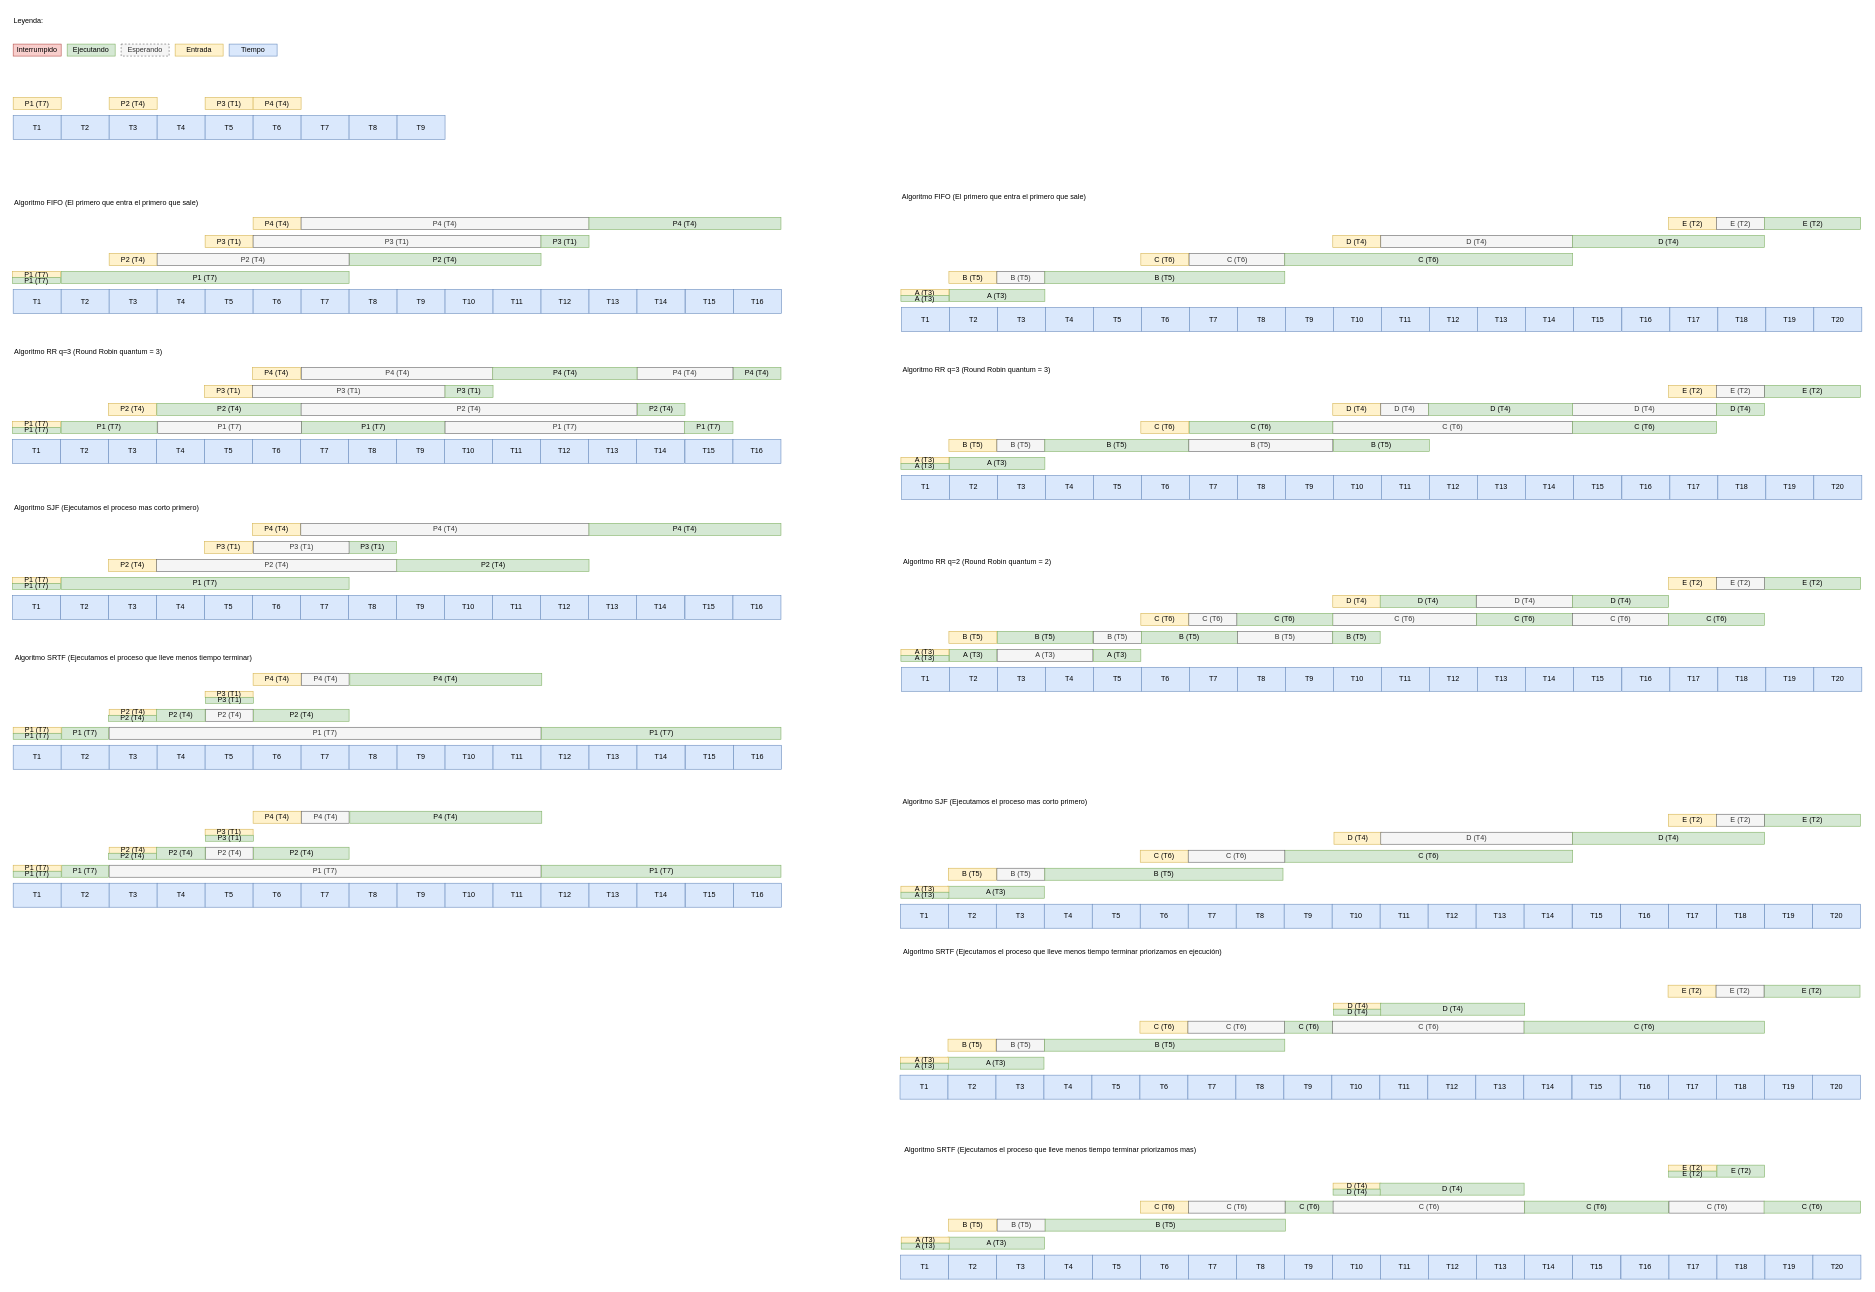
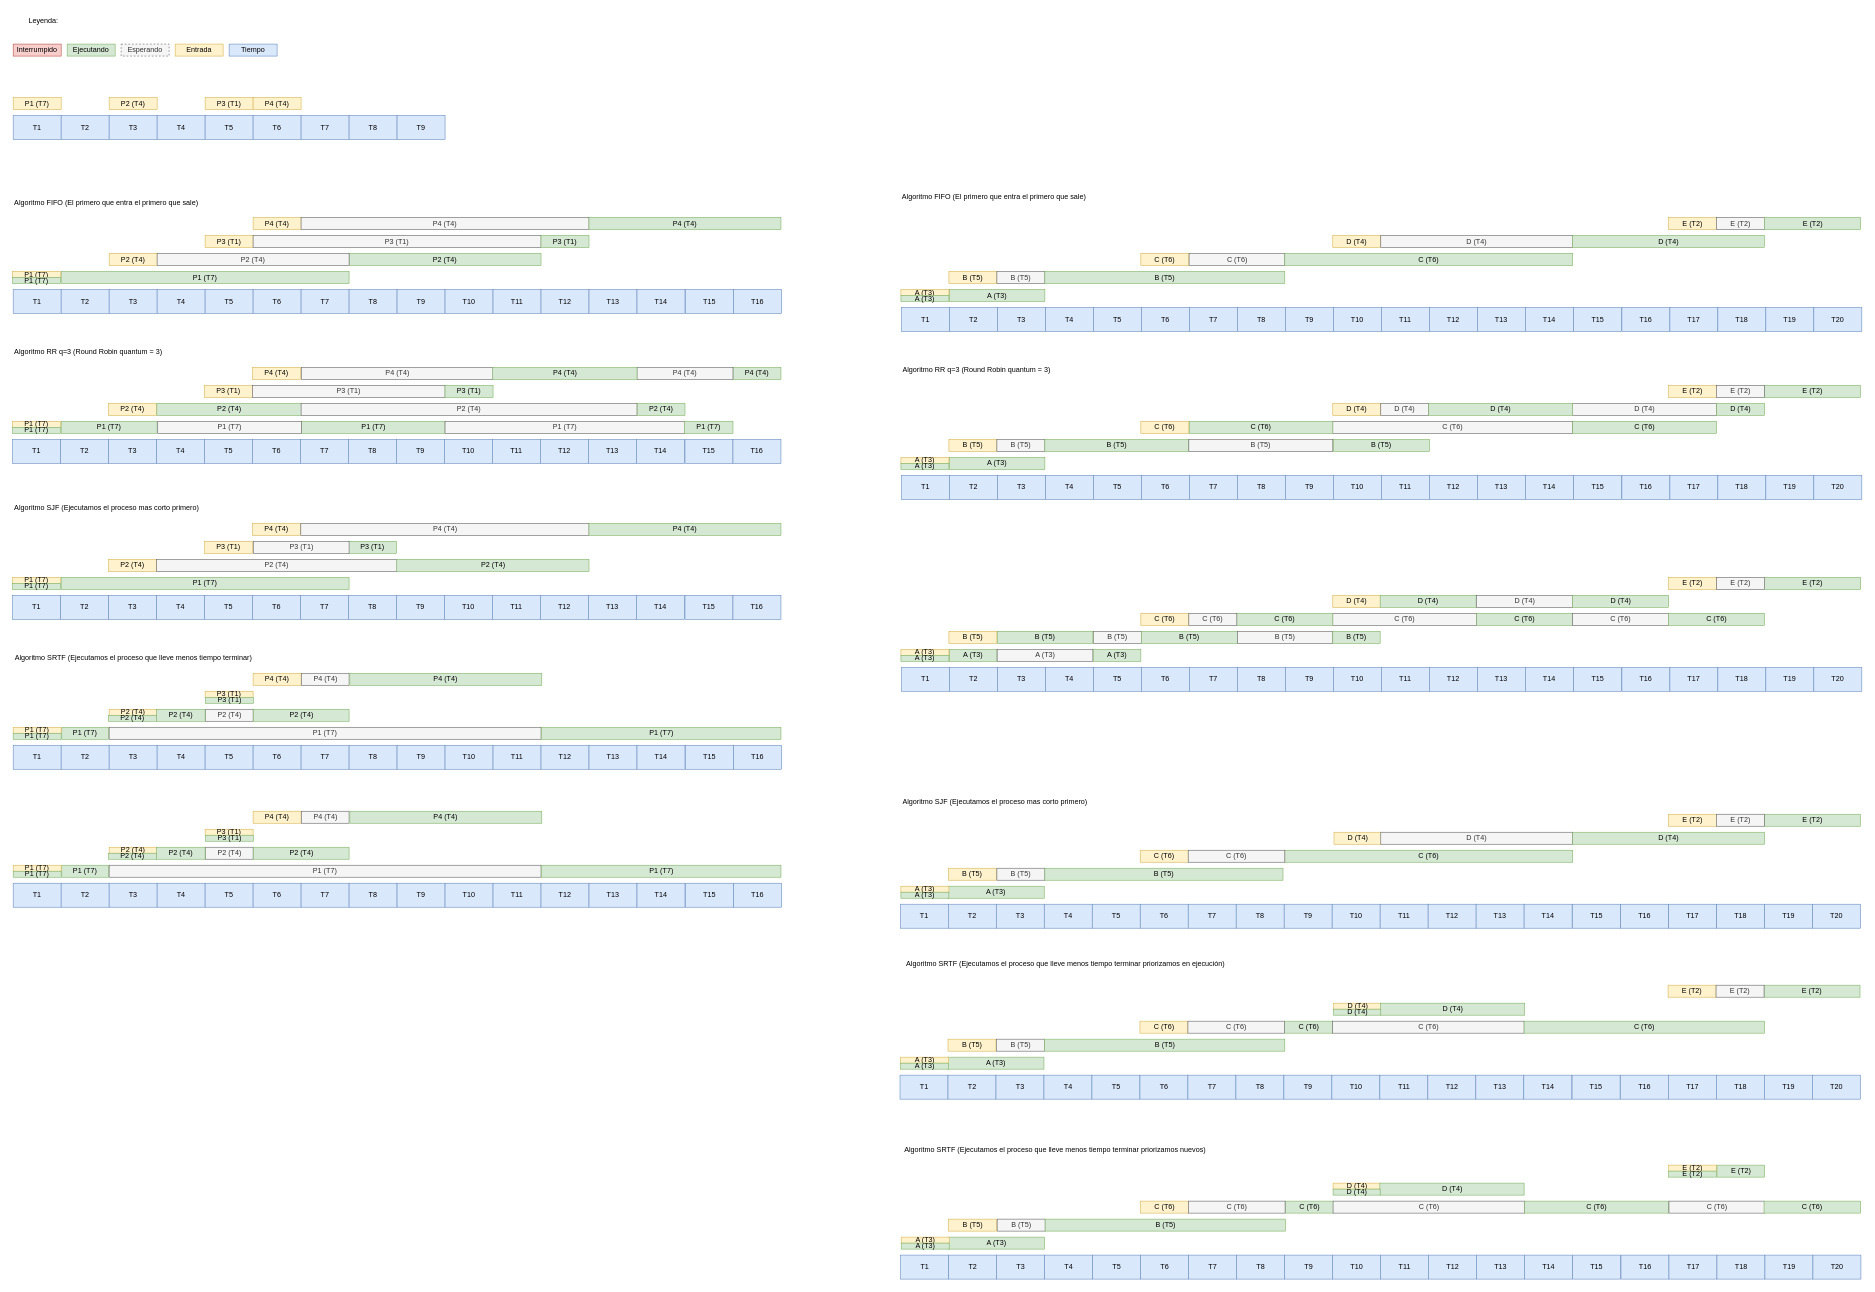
(30, 21) -> (45, 21)
(989, 563) -> none
(1064, 953) -> (1067, 965)
(1059, 1151) -> (1059, 1151)
